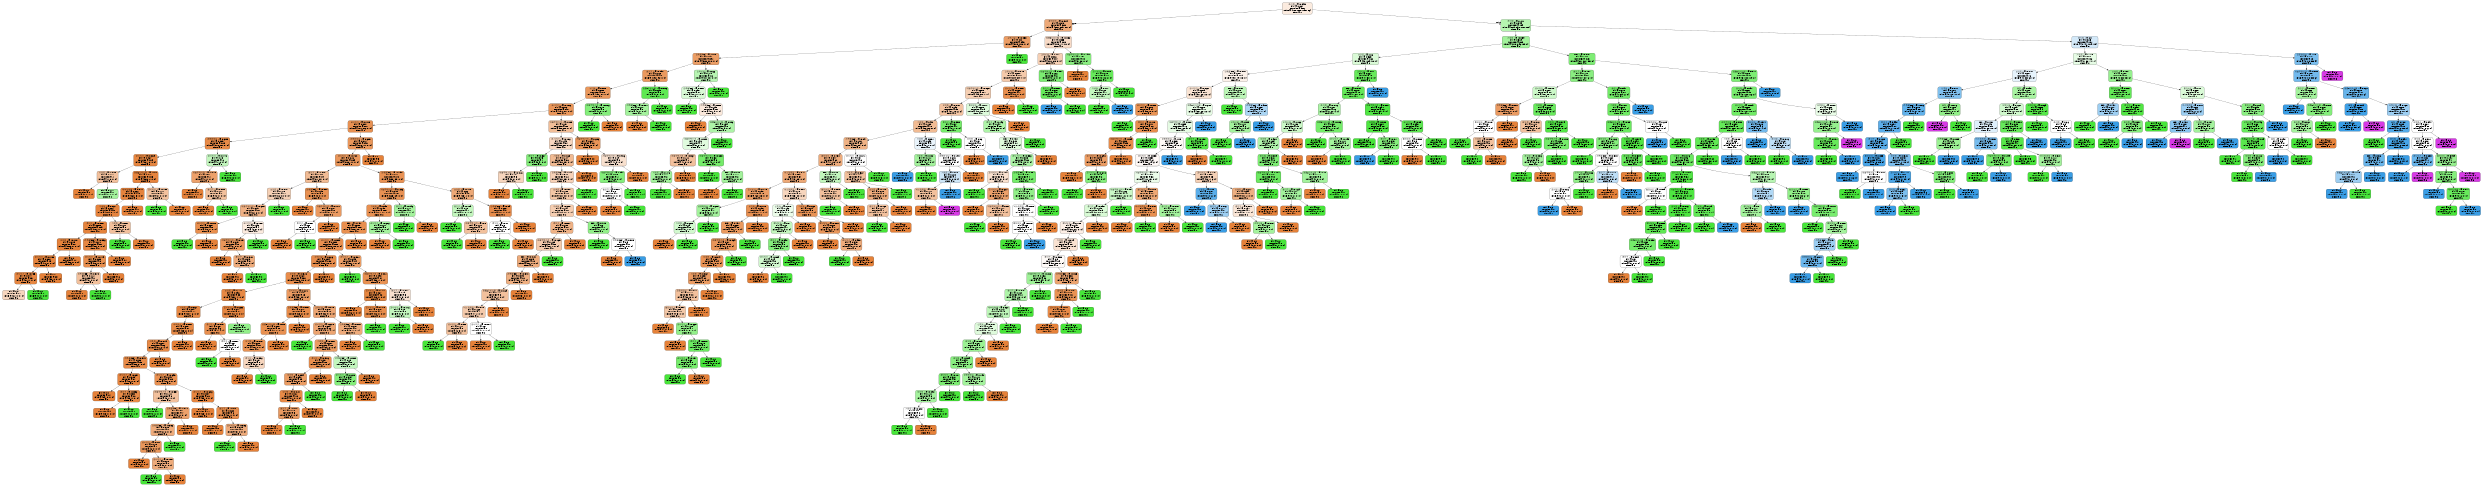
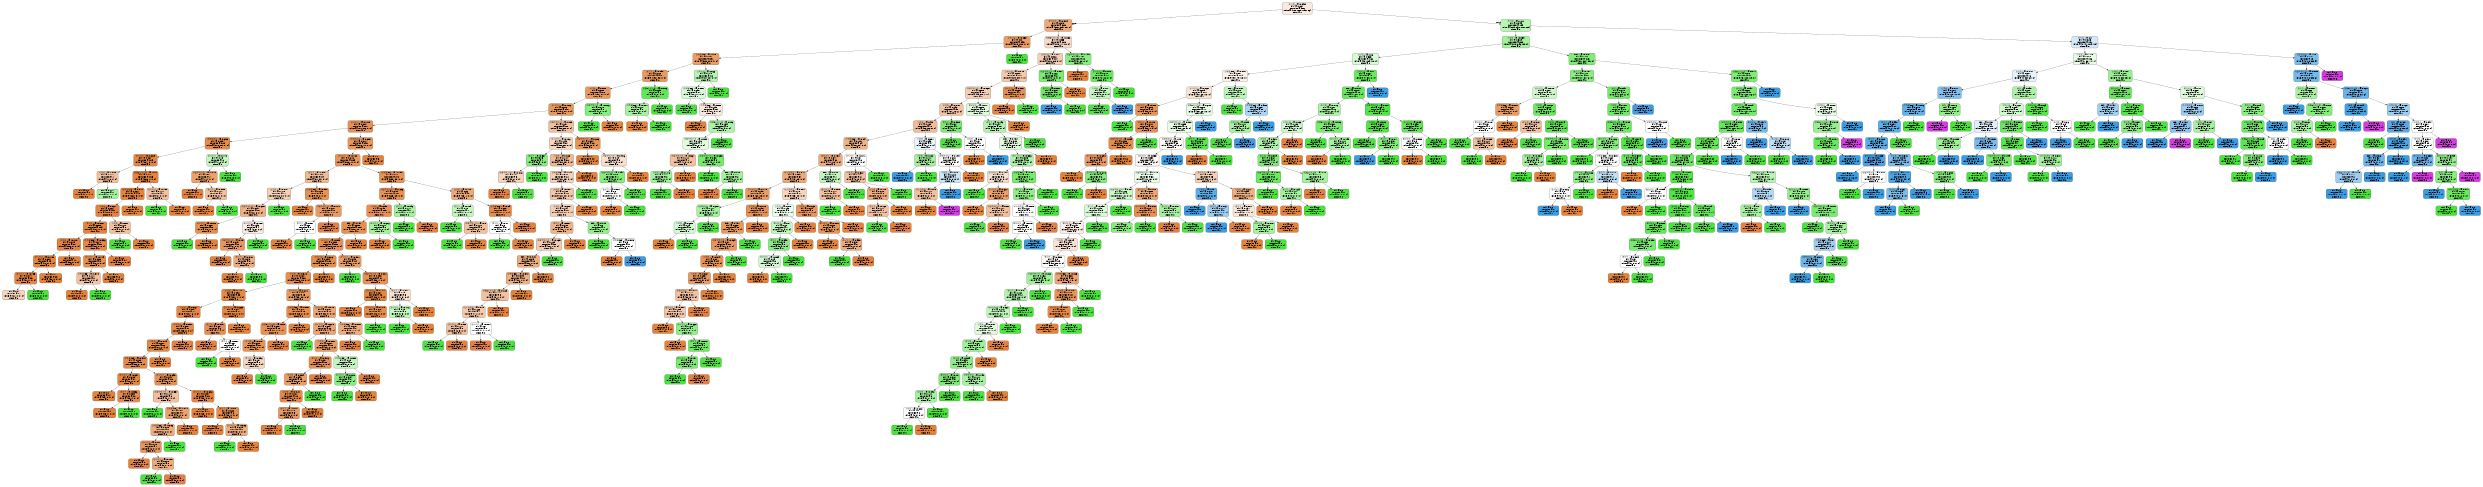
(1097, 228) -> (1097, 228)
(1122, 228) -> (1122, 228)
(239, 329) -> (239, 329)
